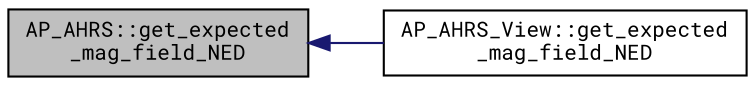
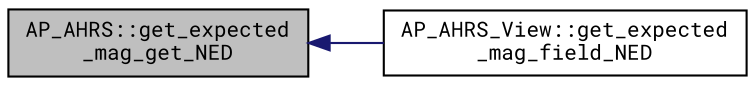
(158, 43) -> (158, 43)
